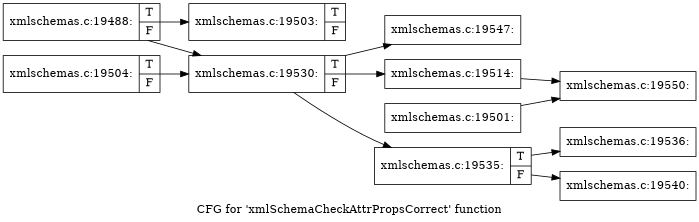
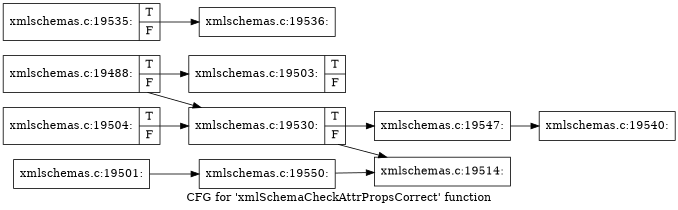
(536, 80) -> (351, 173)
(338, 121) -> none
(542, 176) -> (521, 126)
